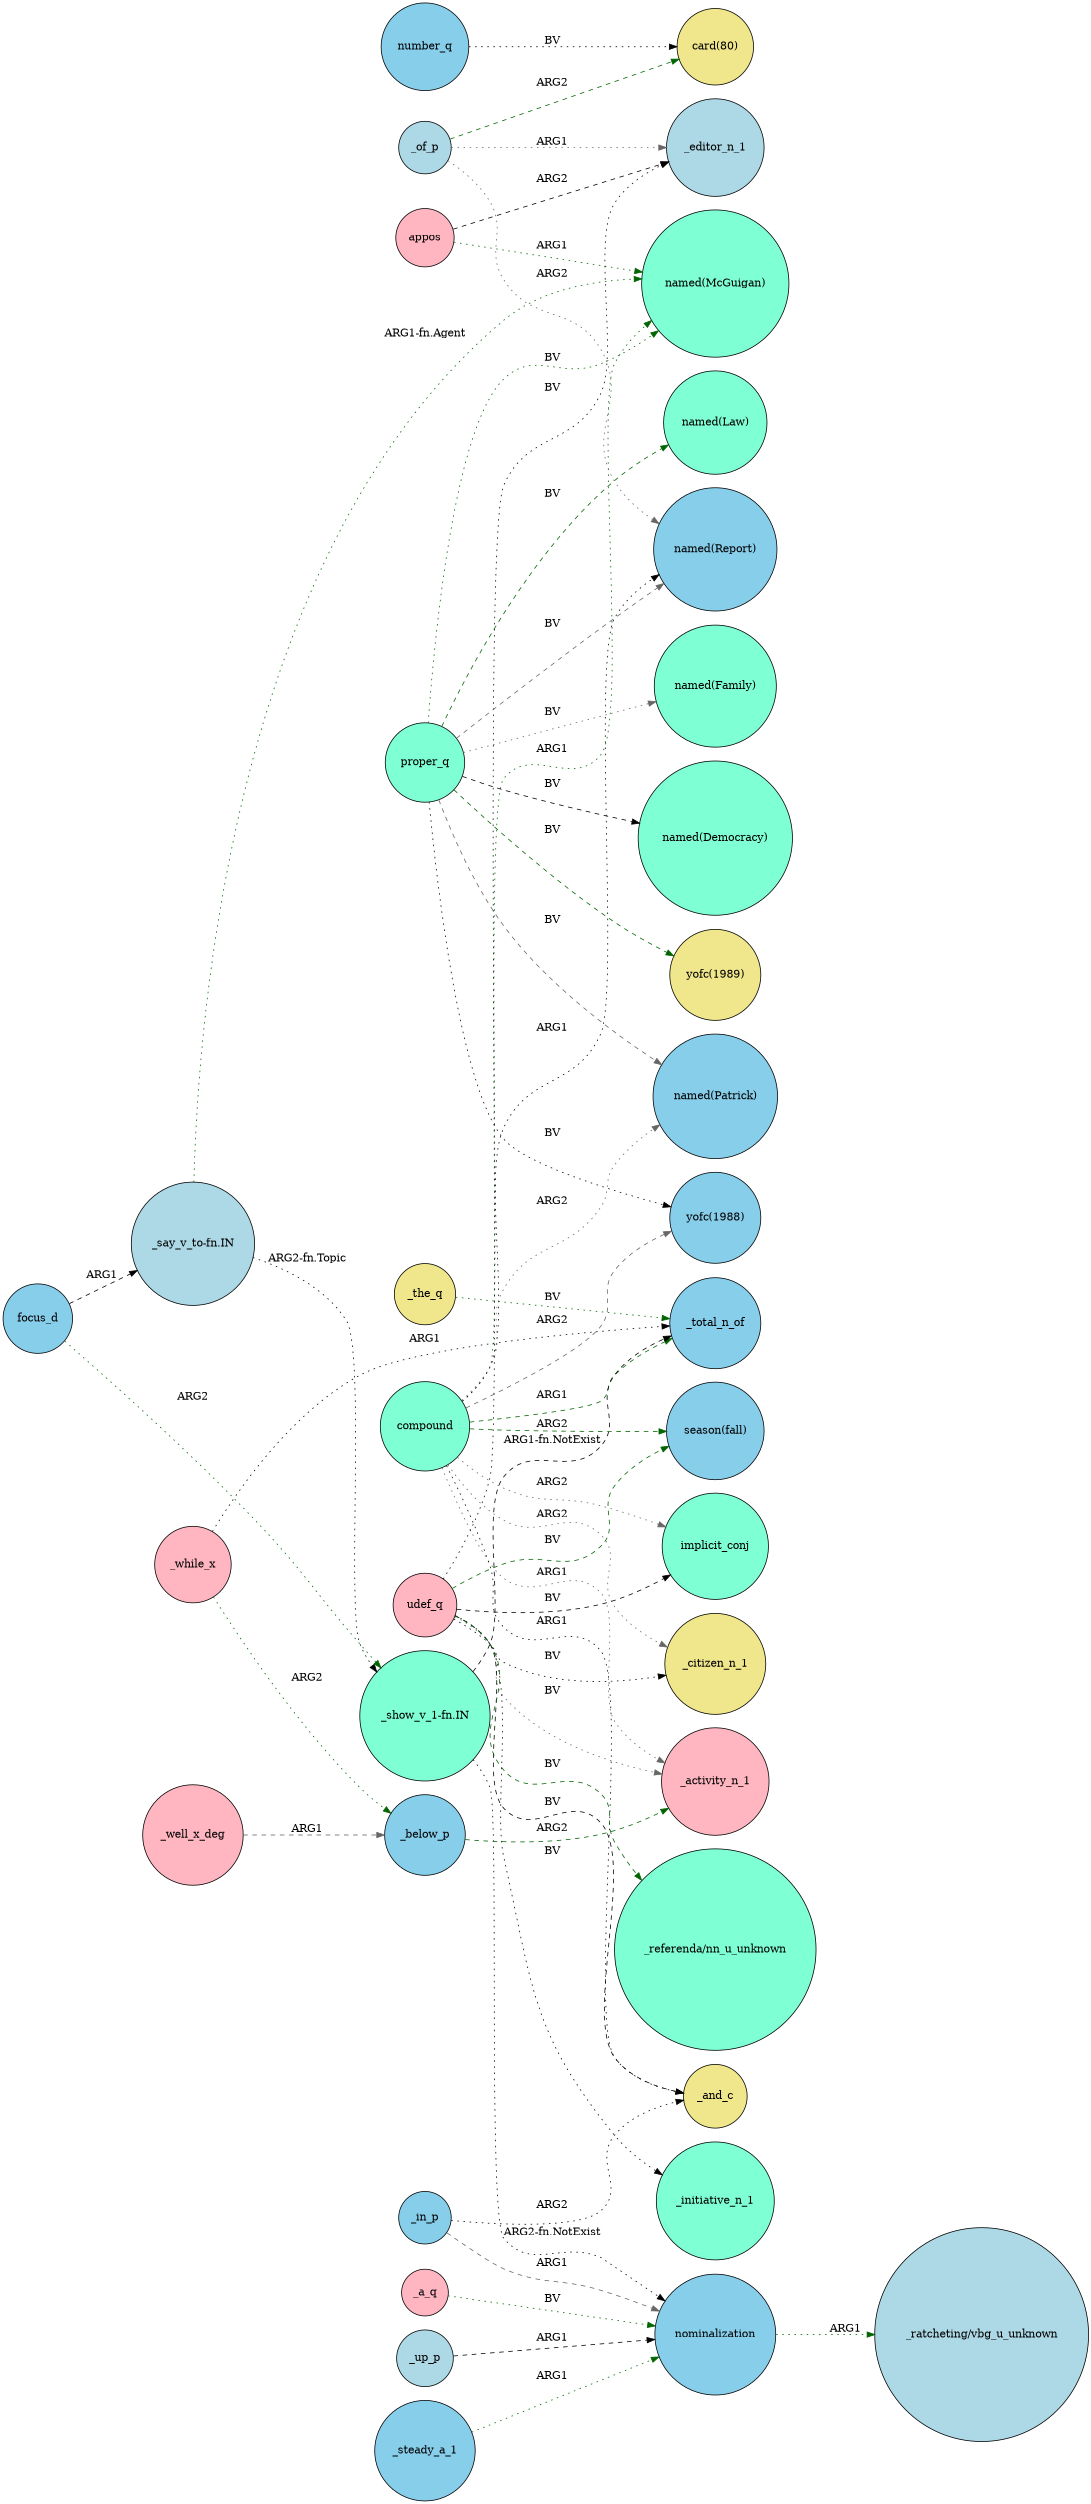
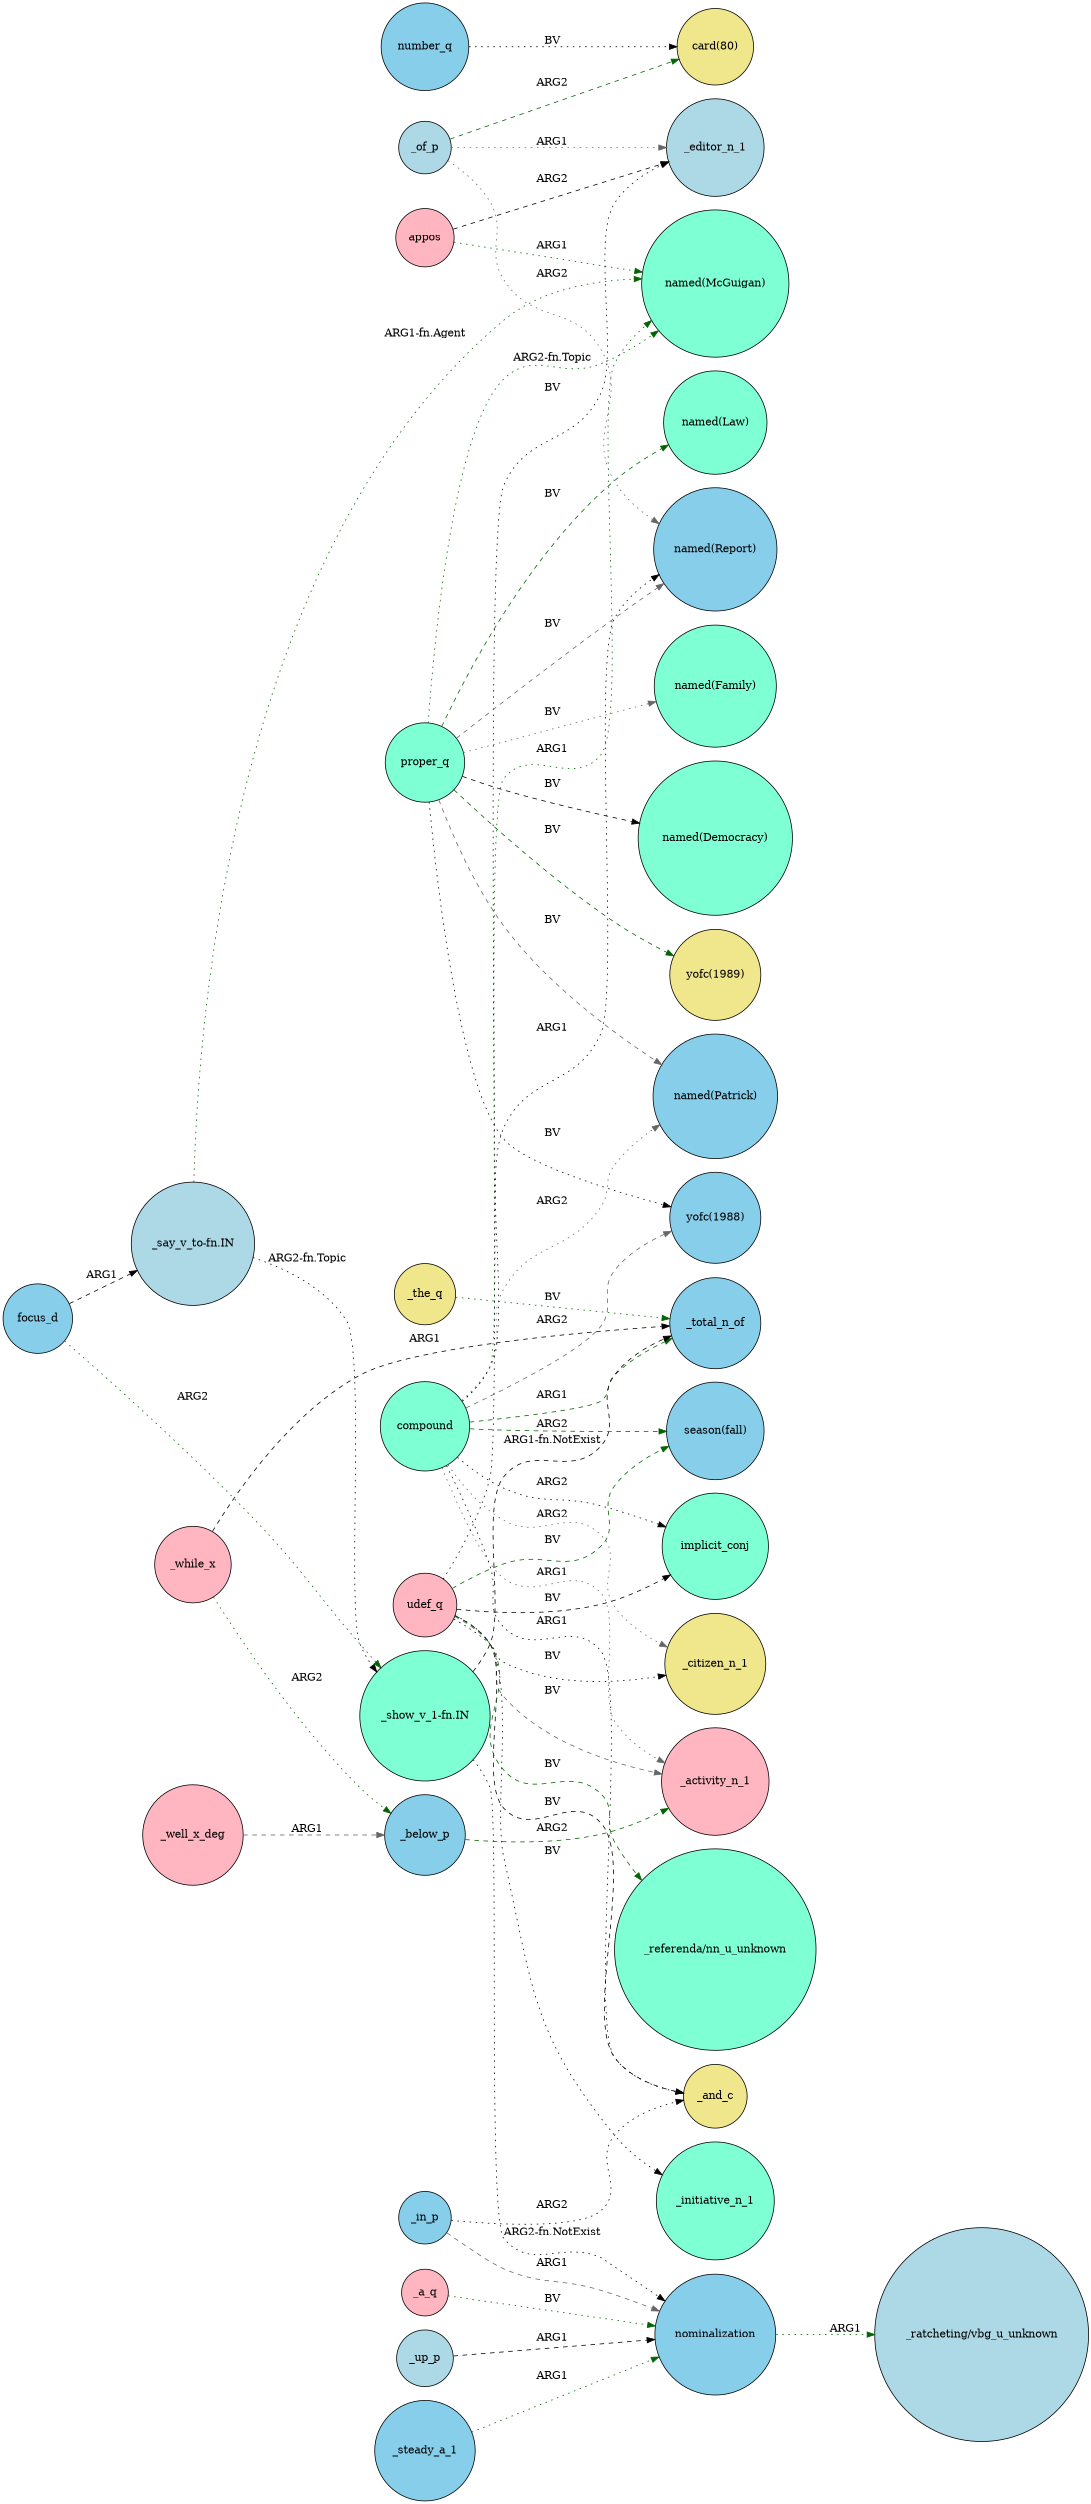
(552, 358) -> (552, 358)
(402, 1360) -> (402, 1360)
(554, 1500) -> (554, 1500)
(530, 1720) -> (530, 1720)
